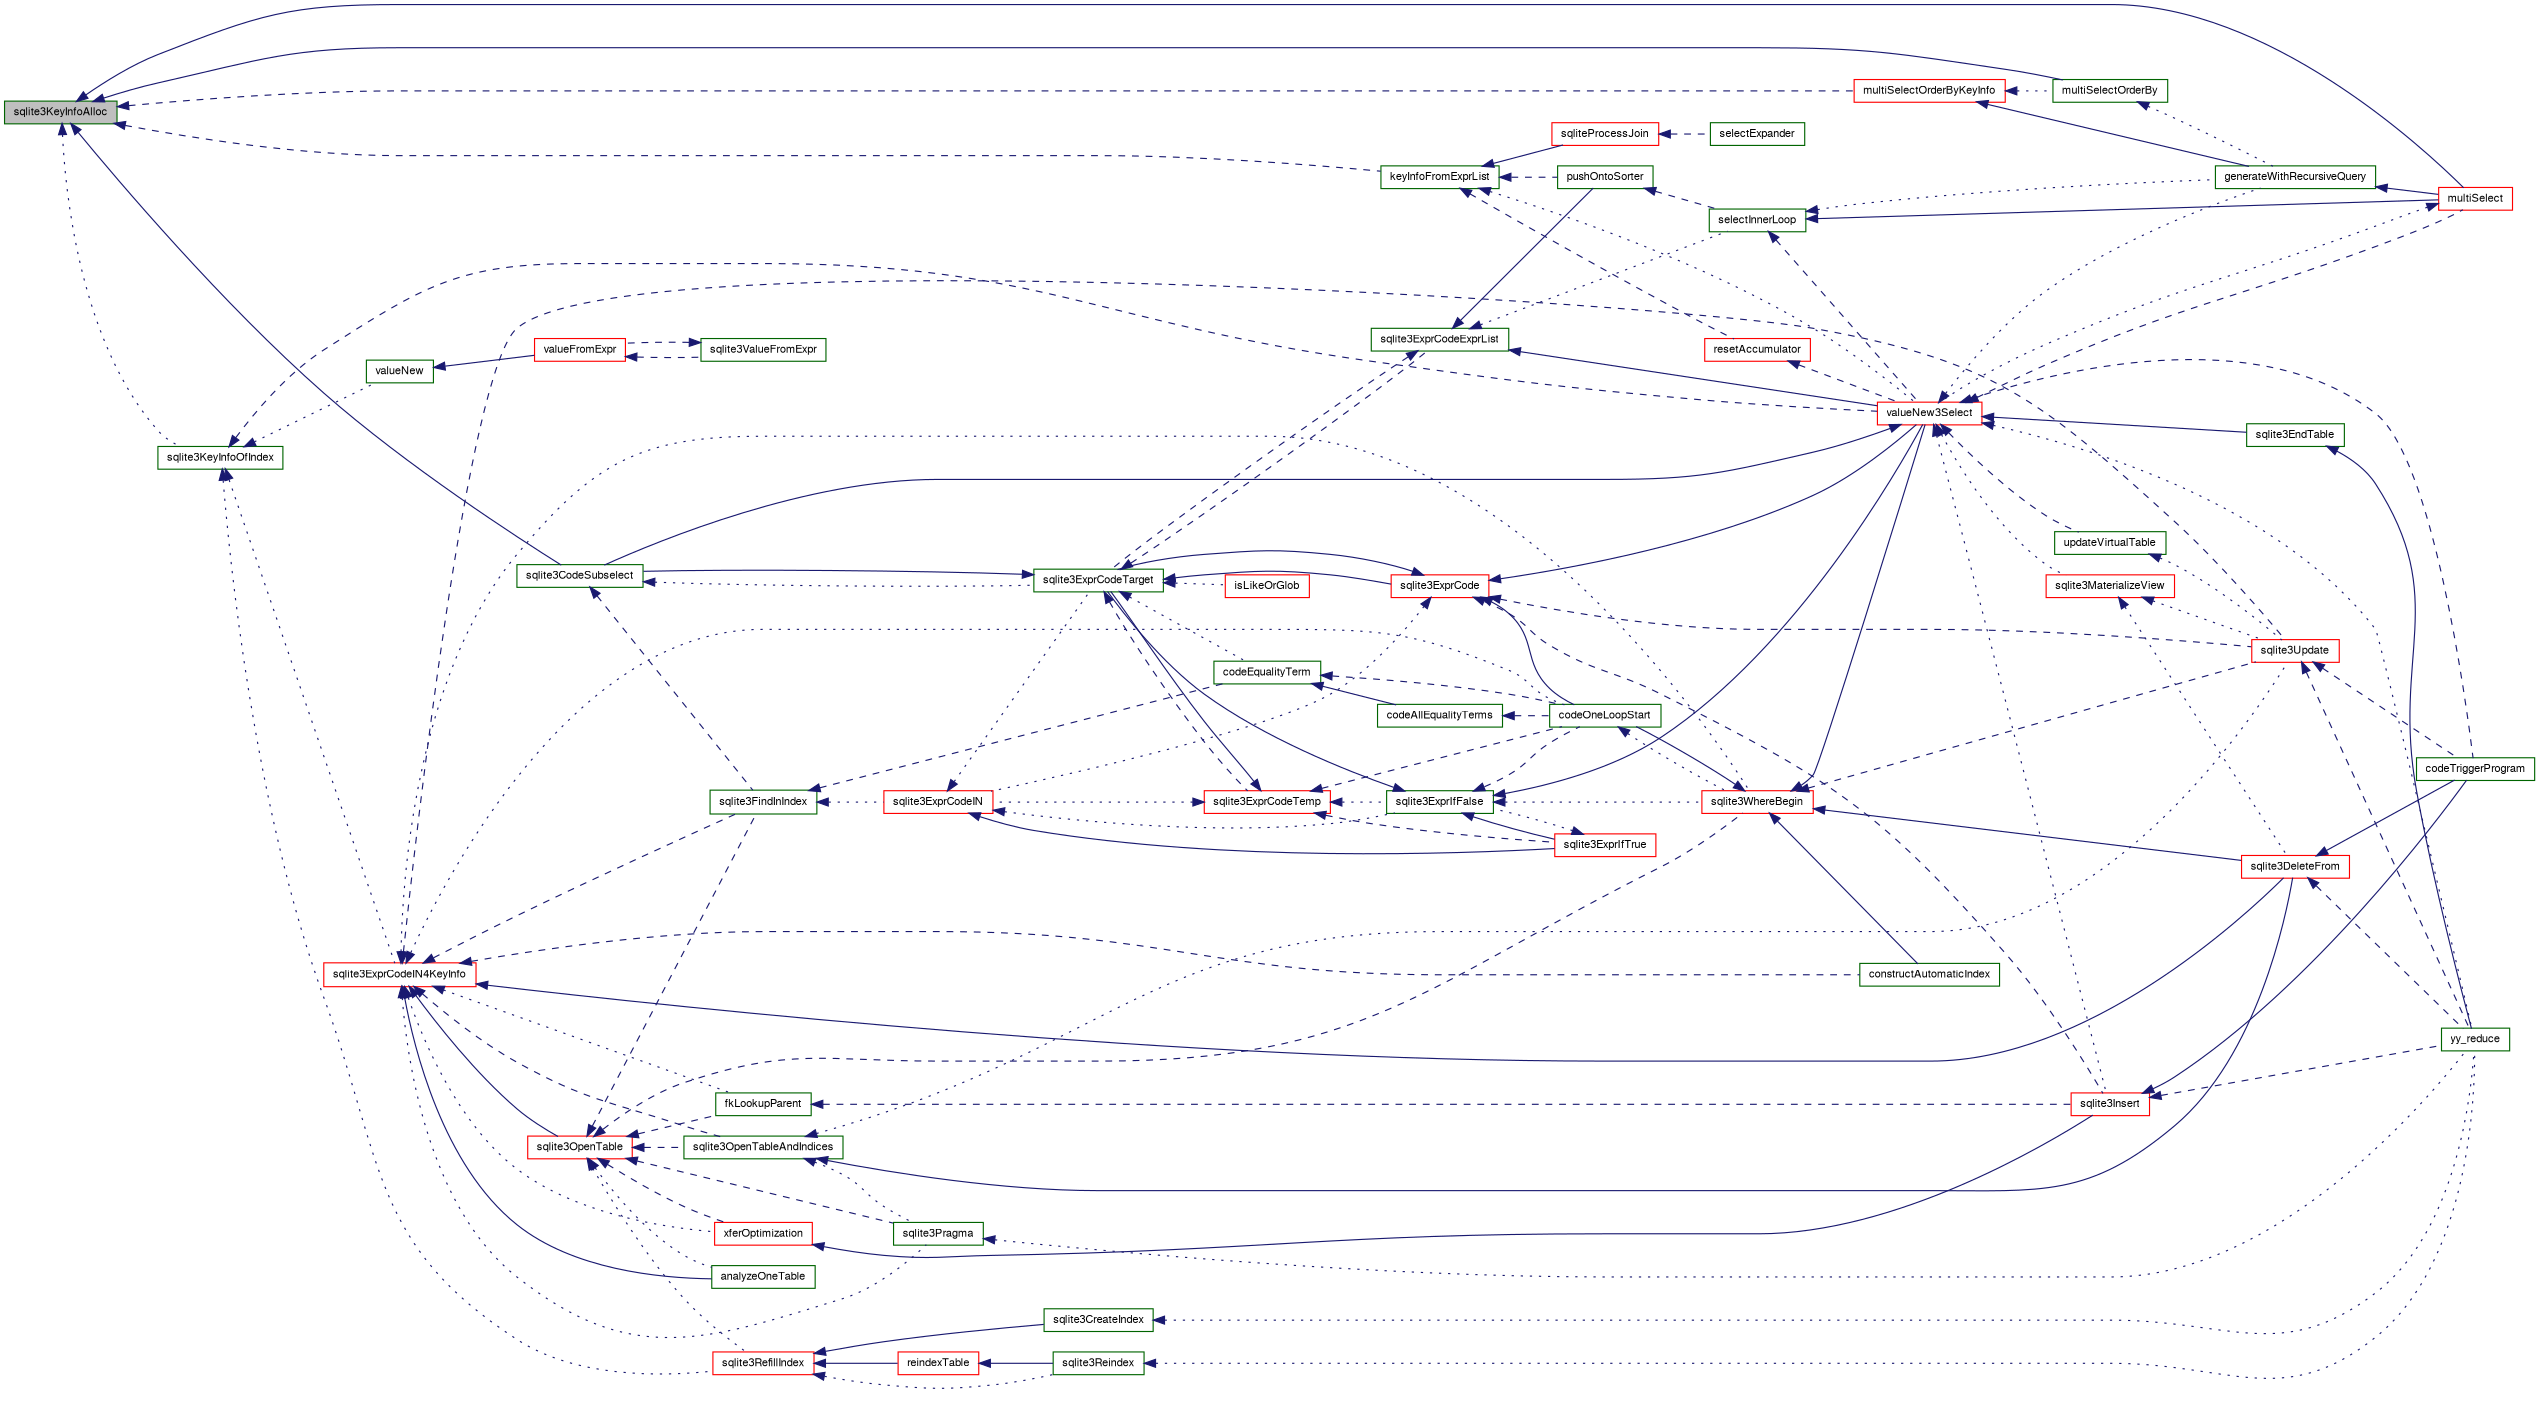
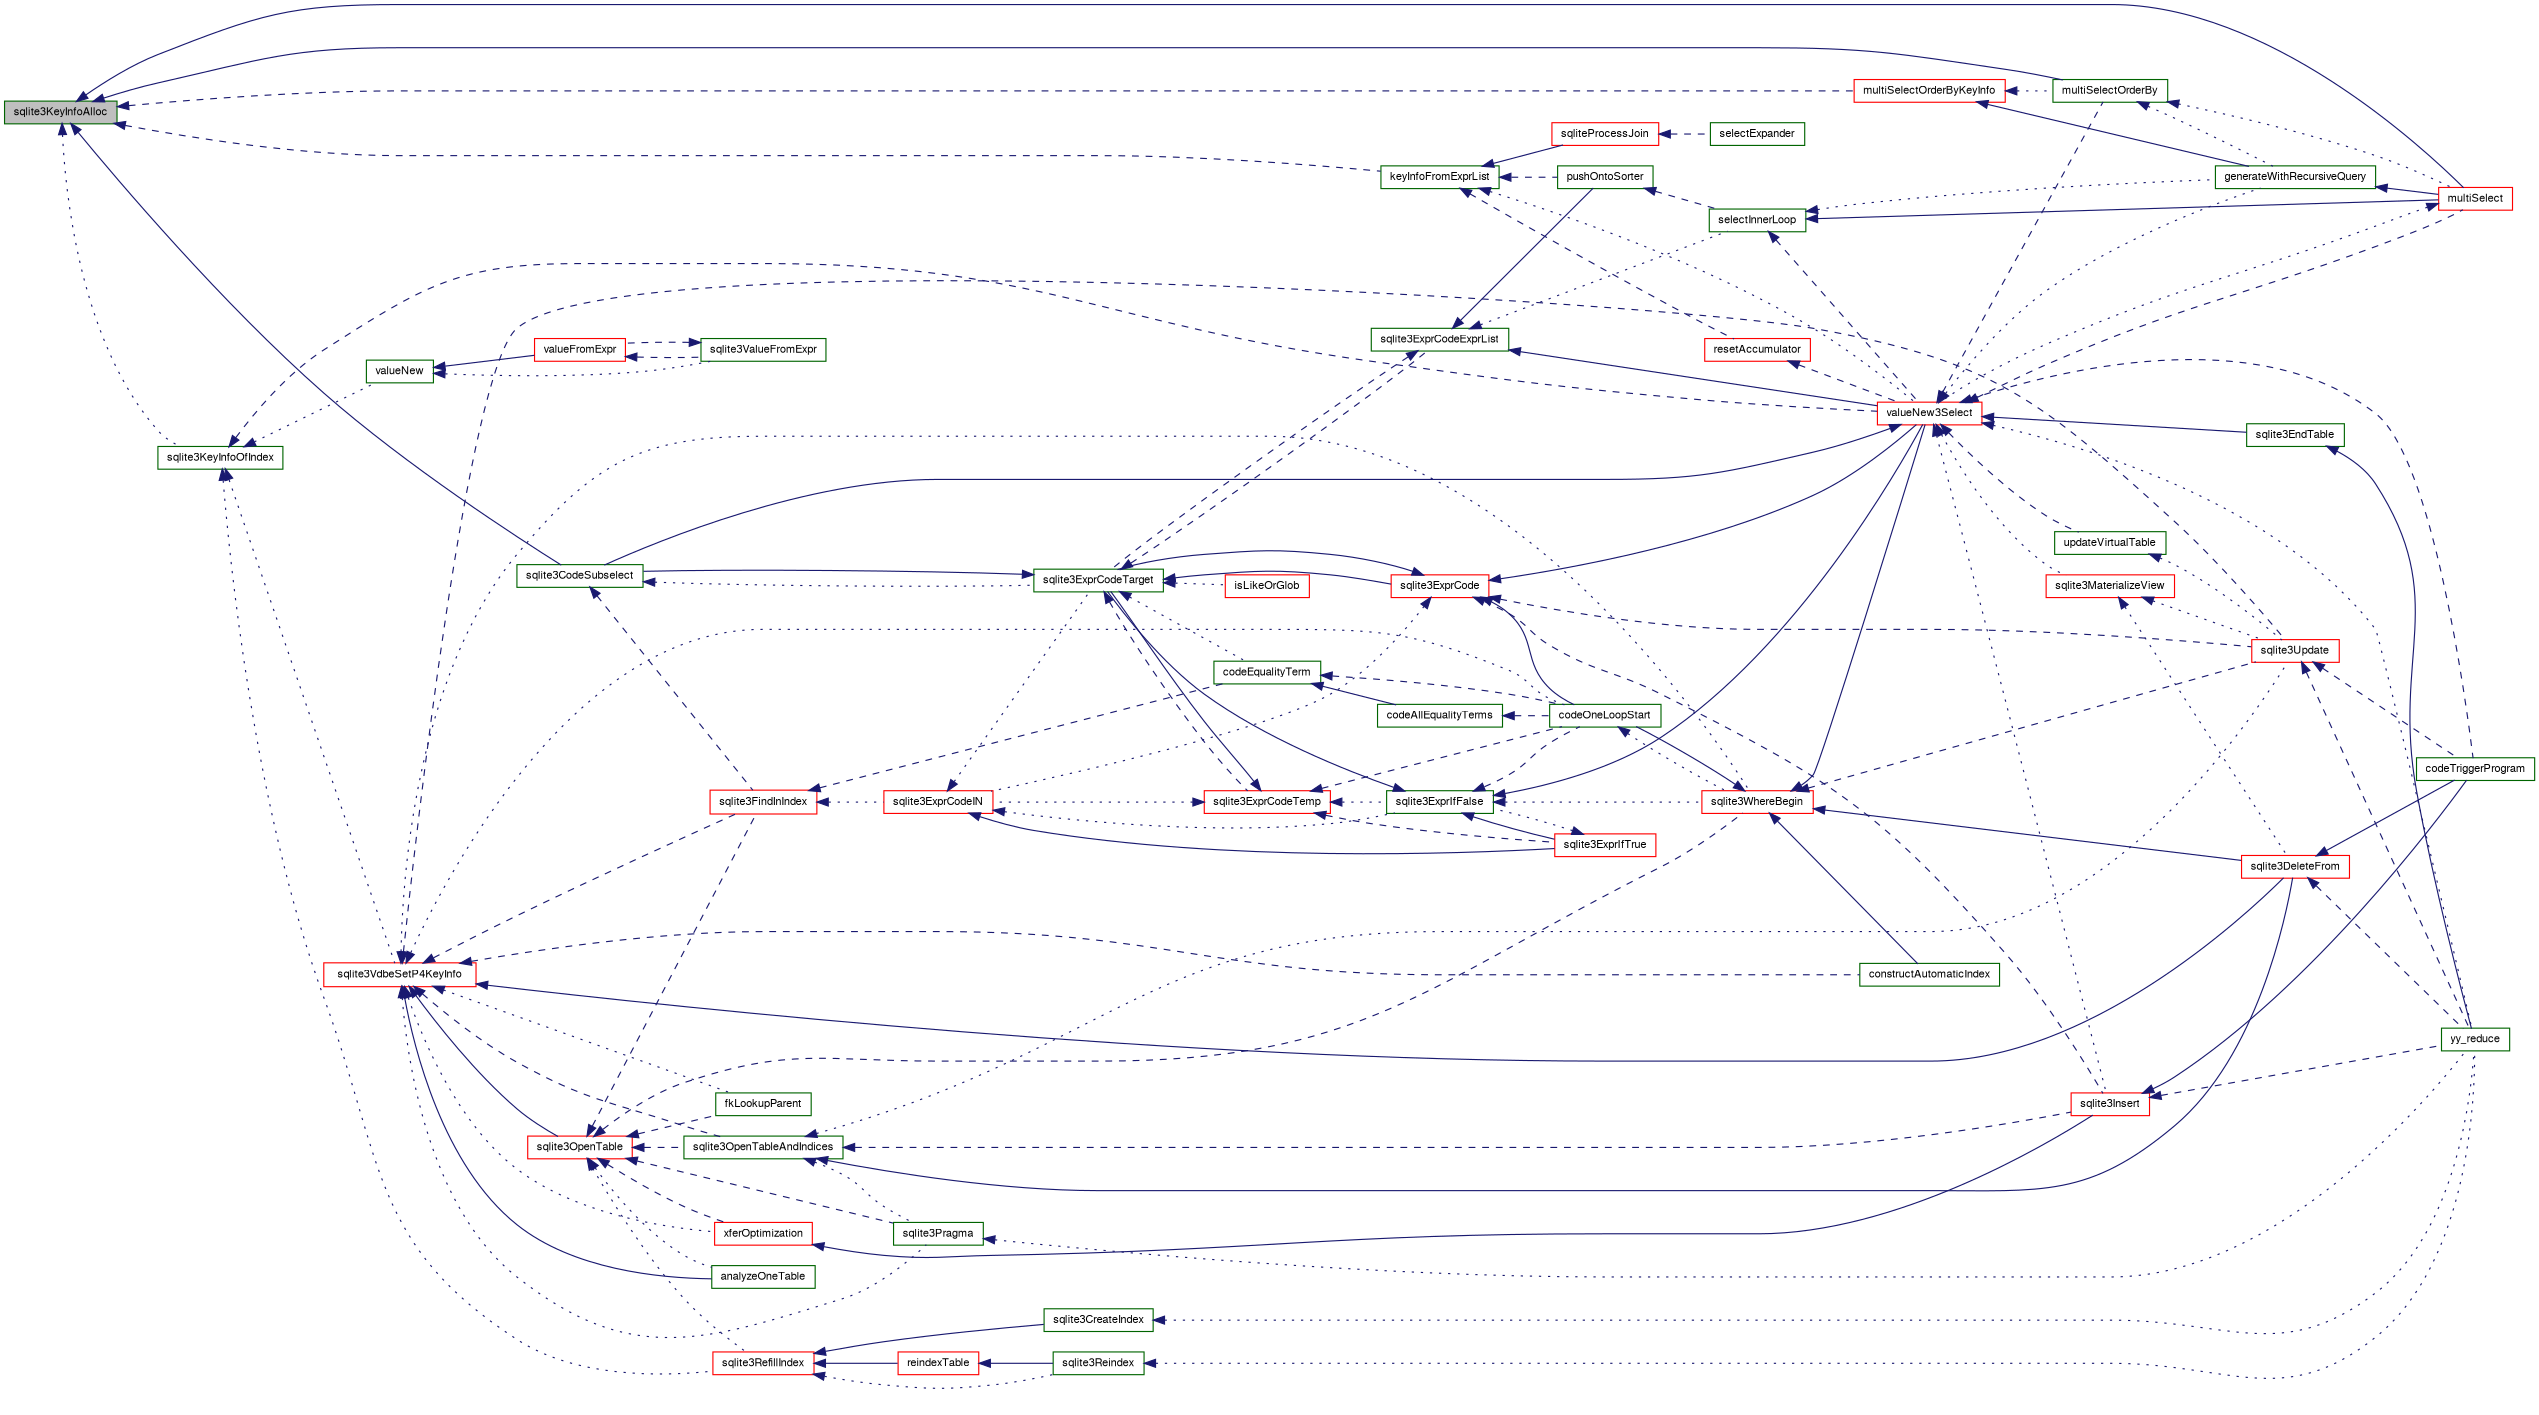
none -> (2318, 138)
none -> (2023, 247)
none -> (580, 375)
(763, 802) -> (763, 802)
(400, 975) -> (400, 975)
(1447, 1104) -> (1464, 1147)
